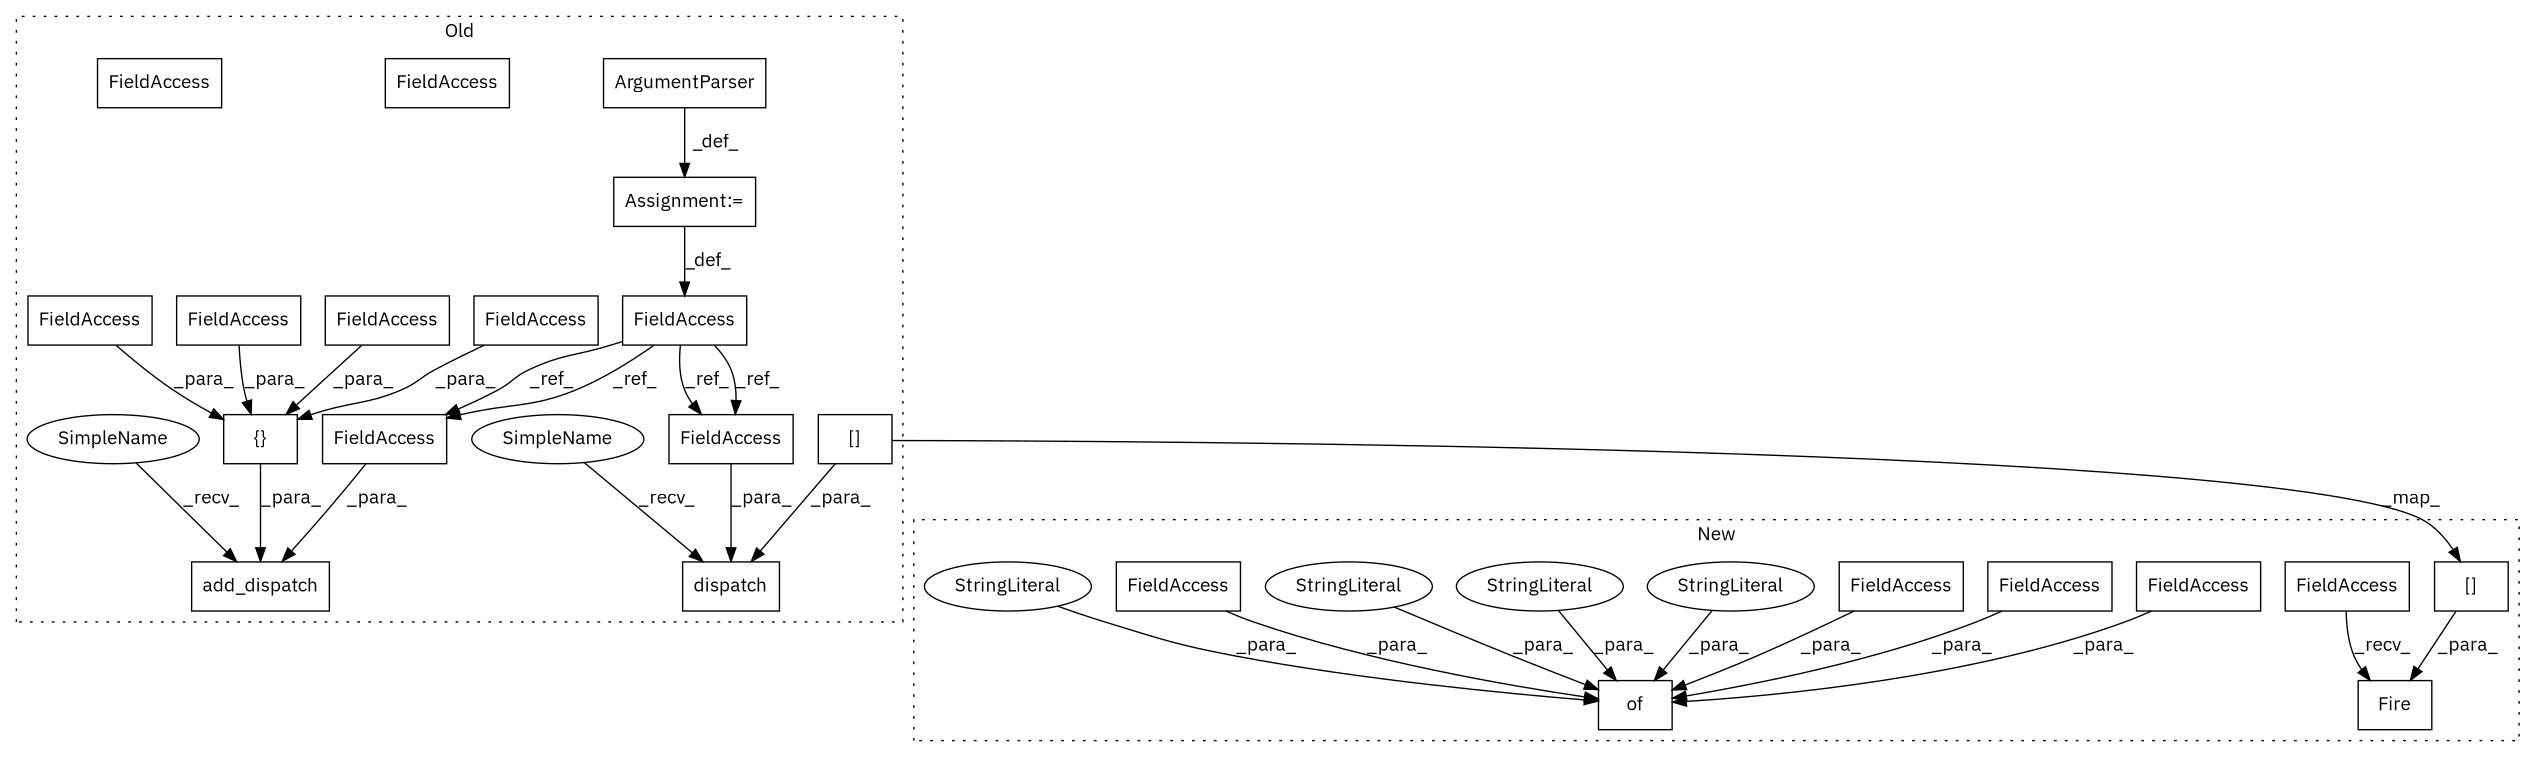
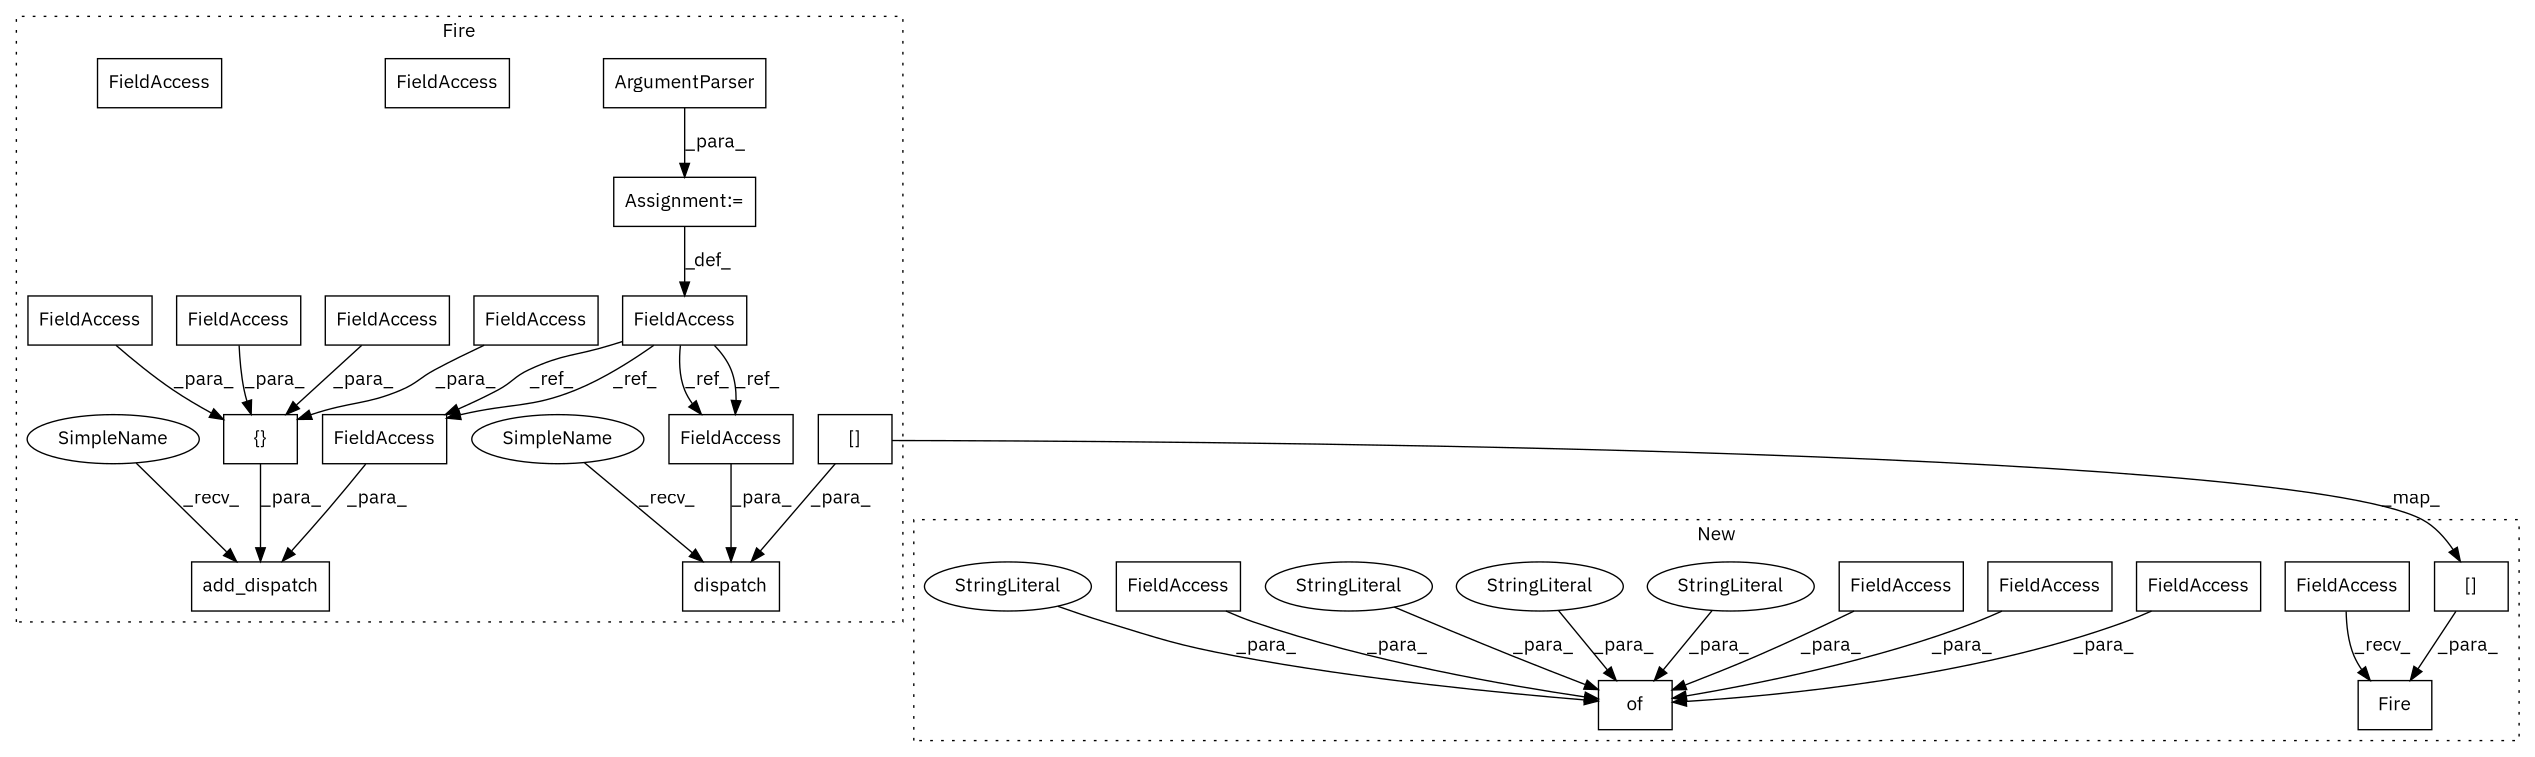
(460, 32) -> (460, 32)
(716, 143) -> (716, 143)
